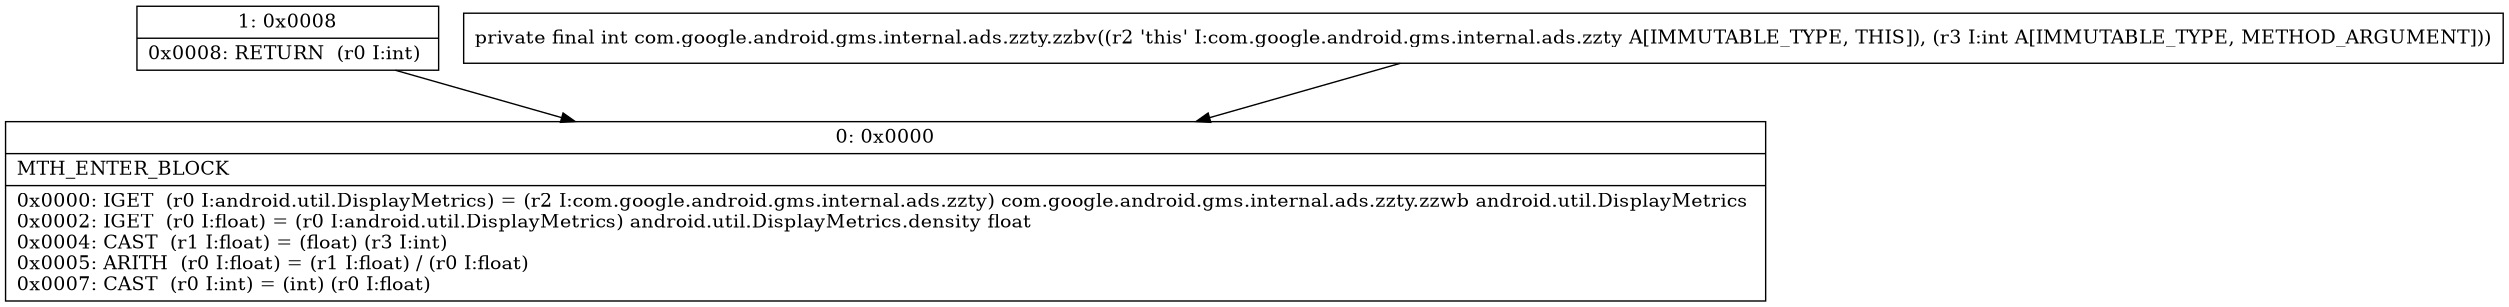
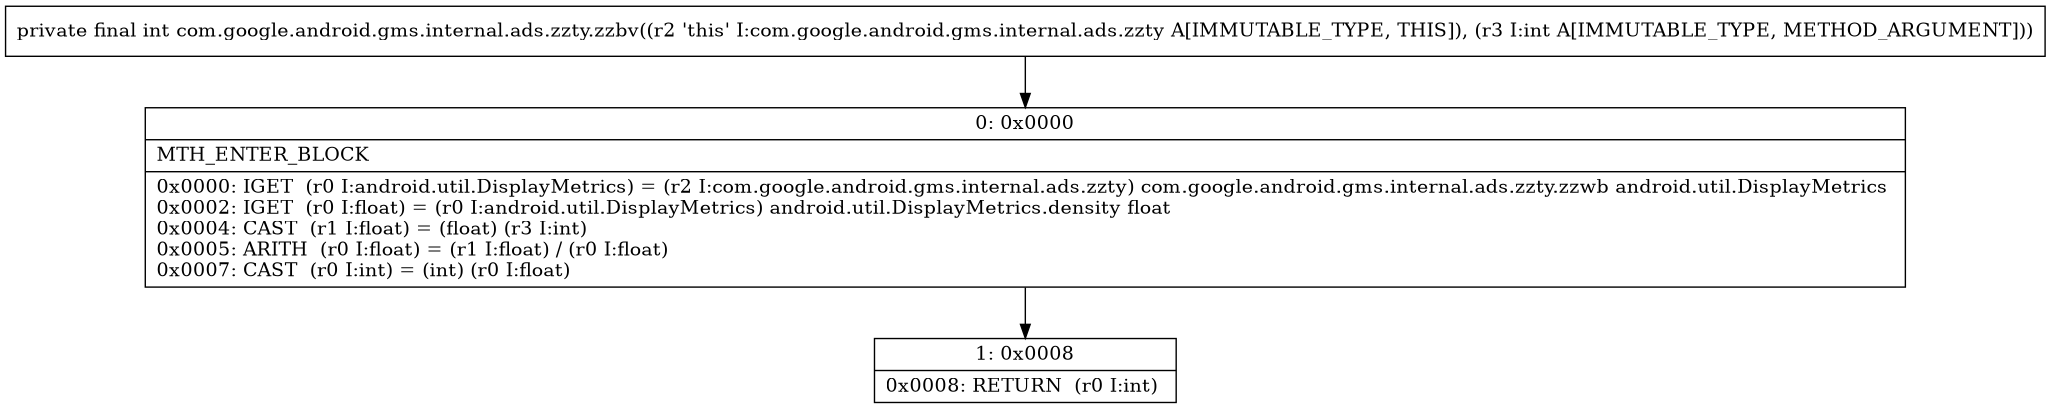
(478, 94) -> (1025, 306)
